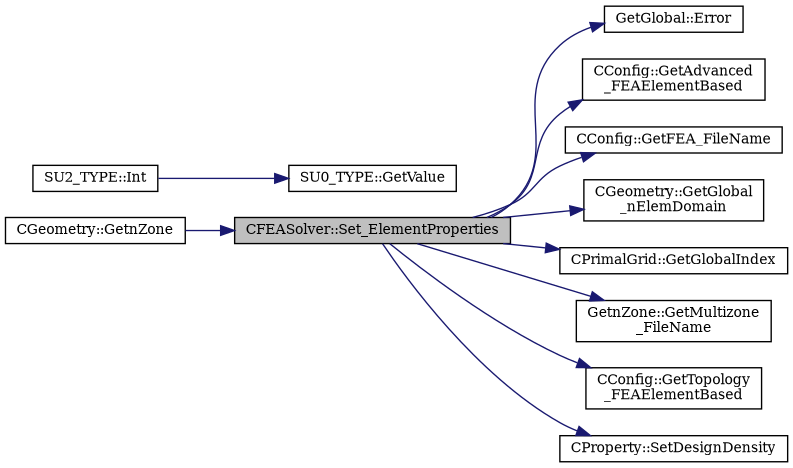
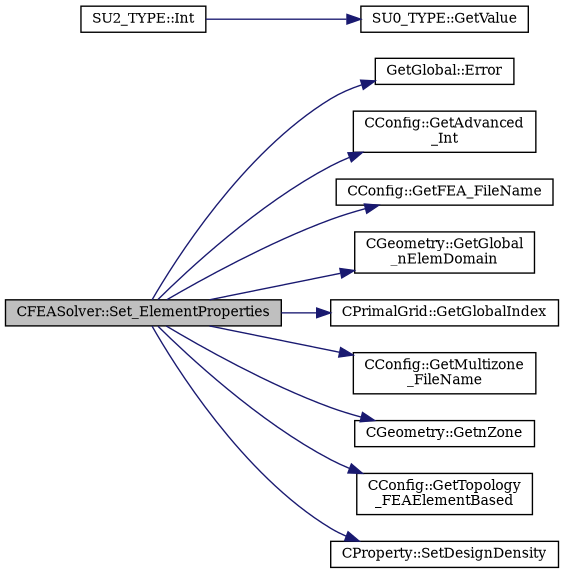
(674, 80) -> (445, 132)
(203, 231) -> (261, 377)
(674, 321) -> (445, 373)
